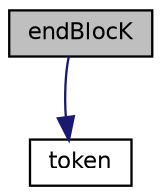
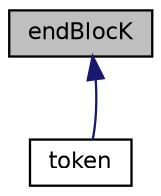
(65, 87) -> (96, 110)
